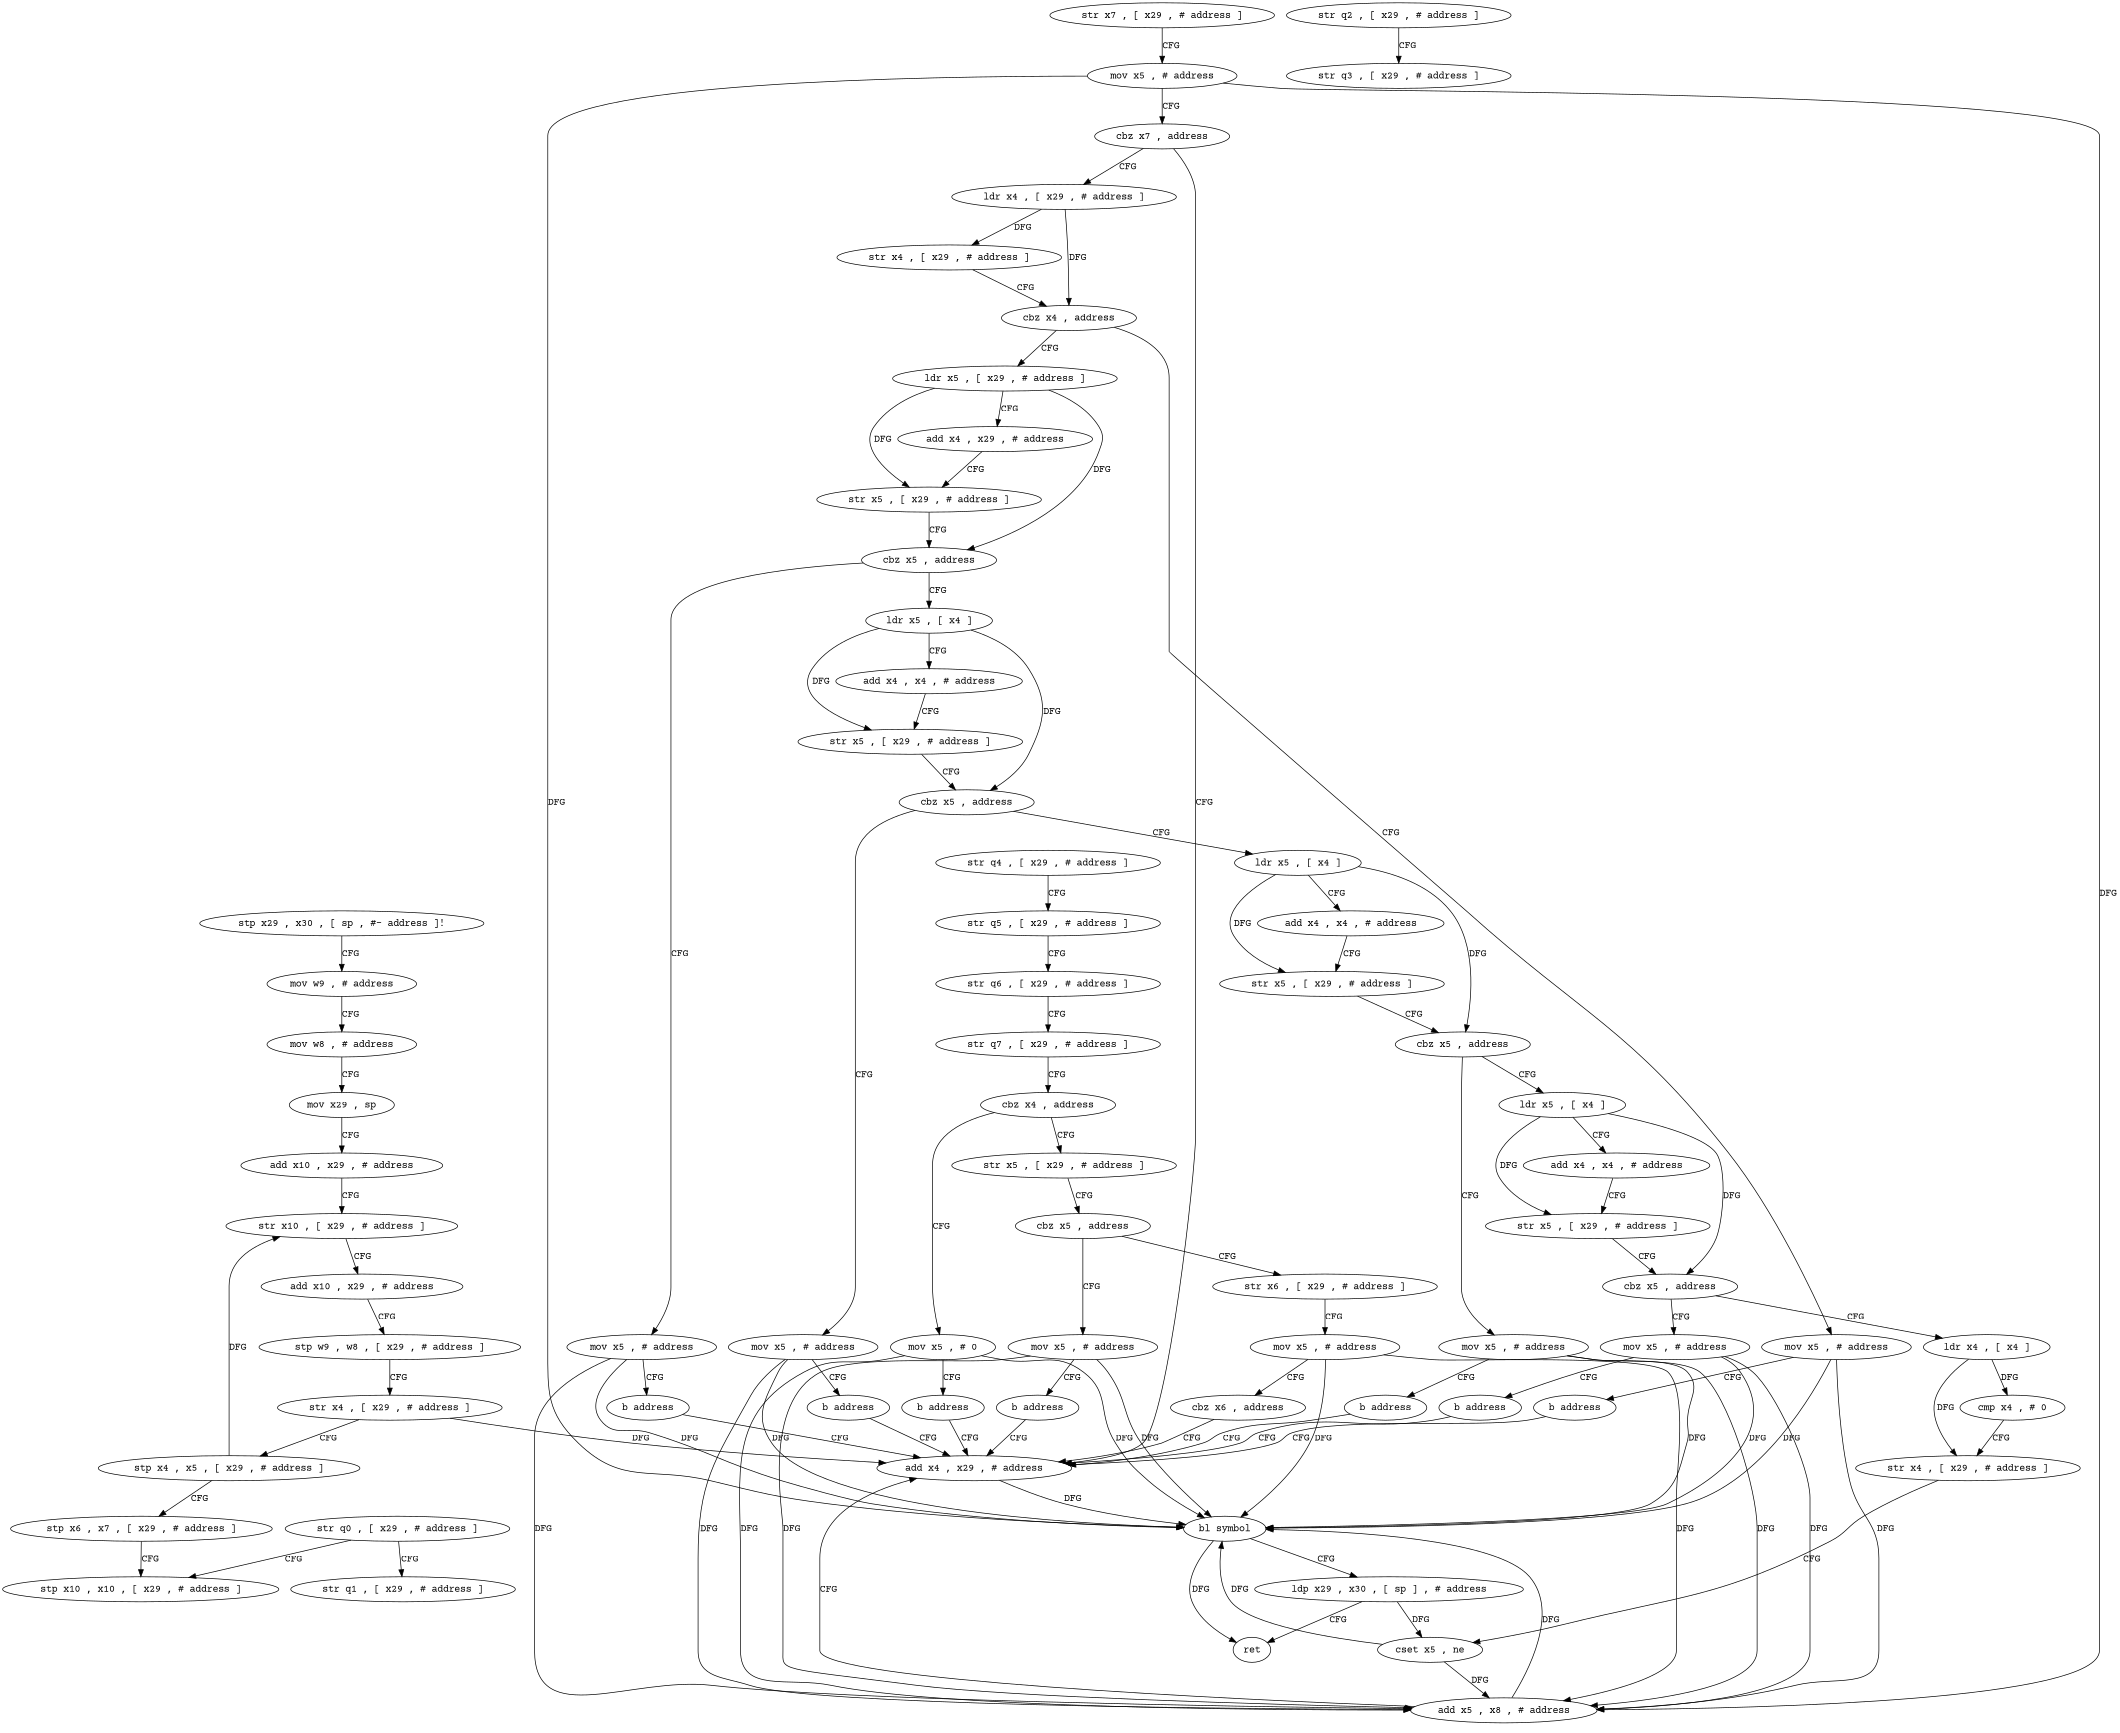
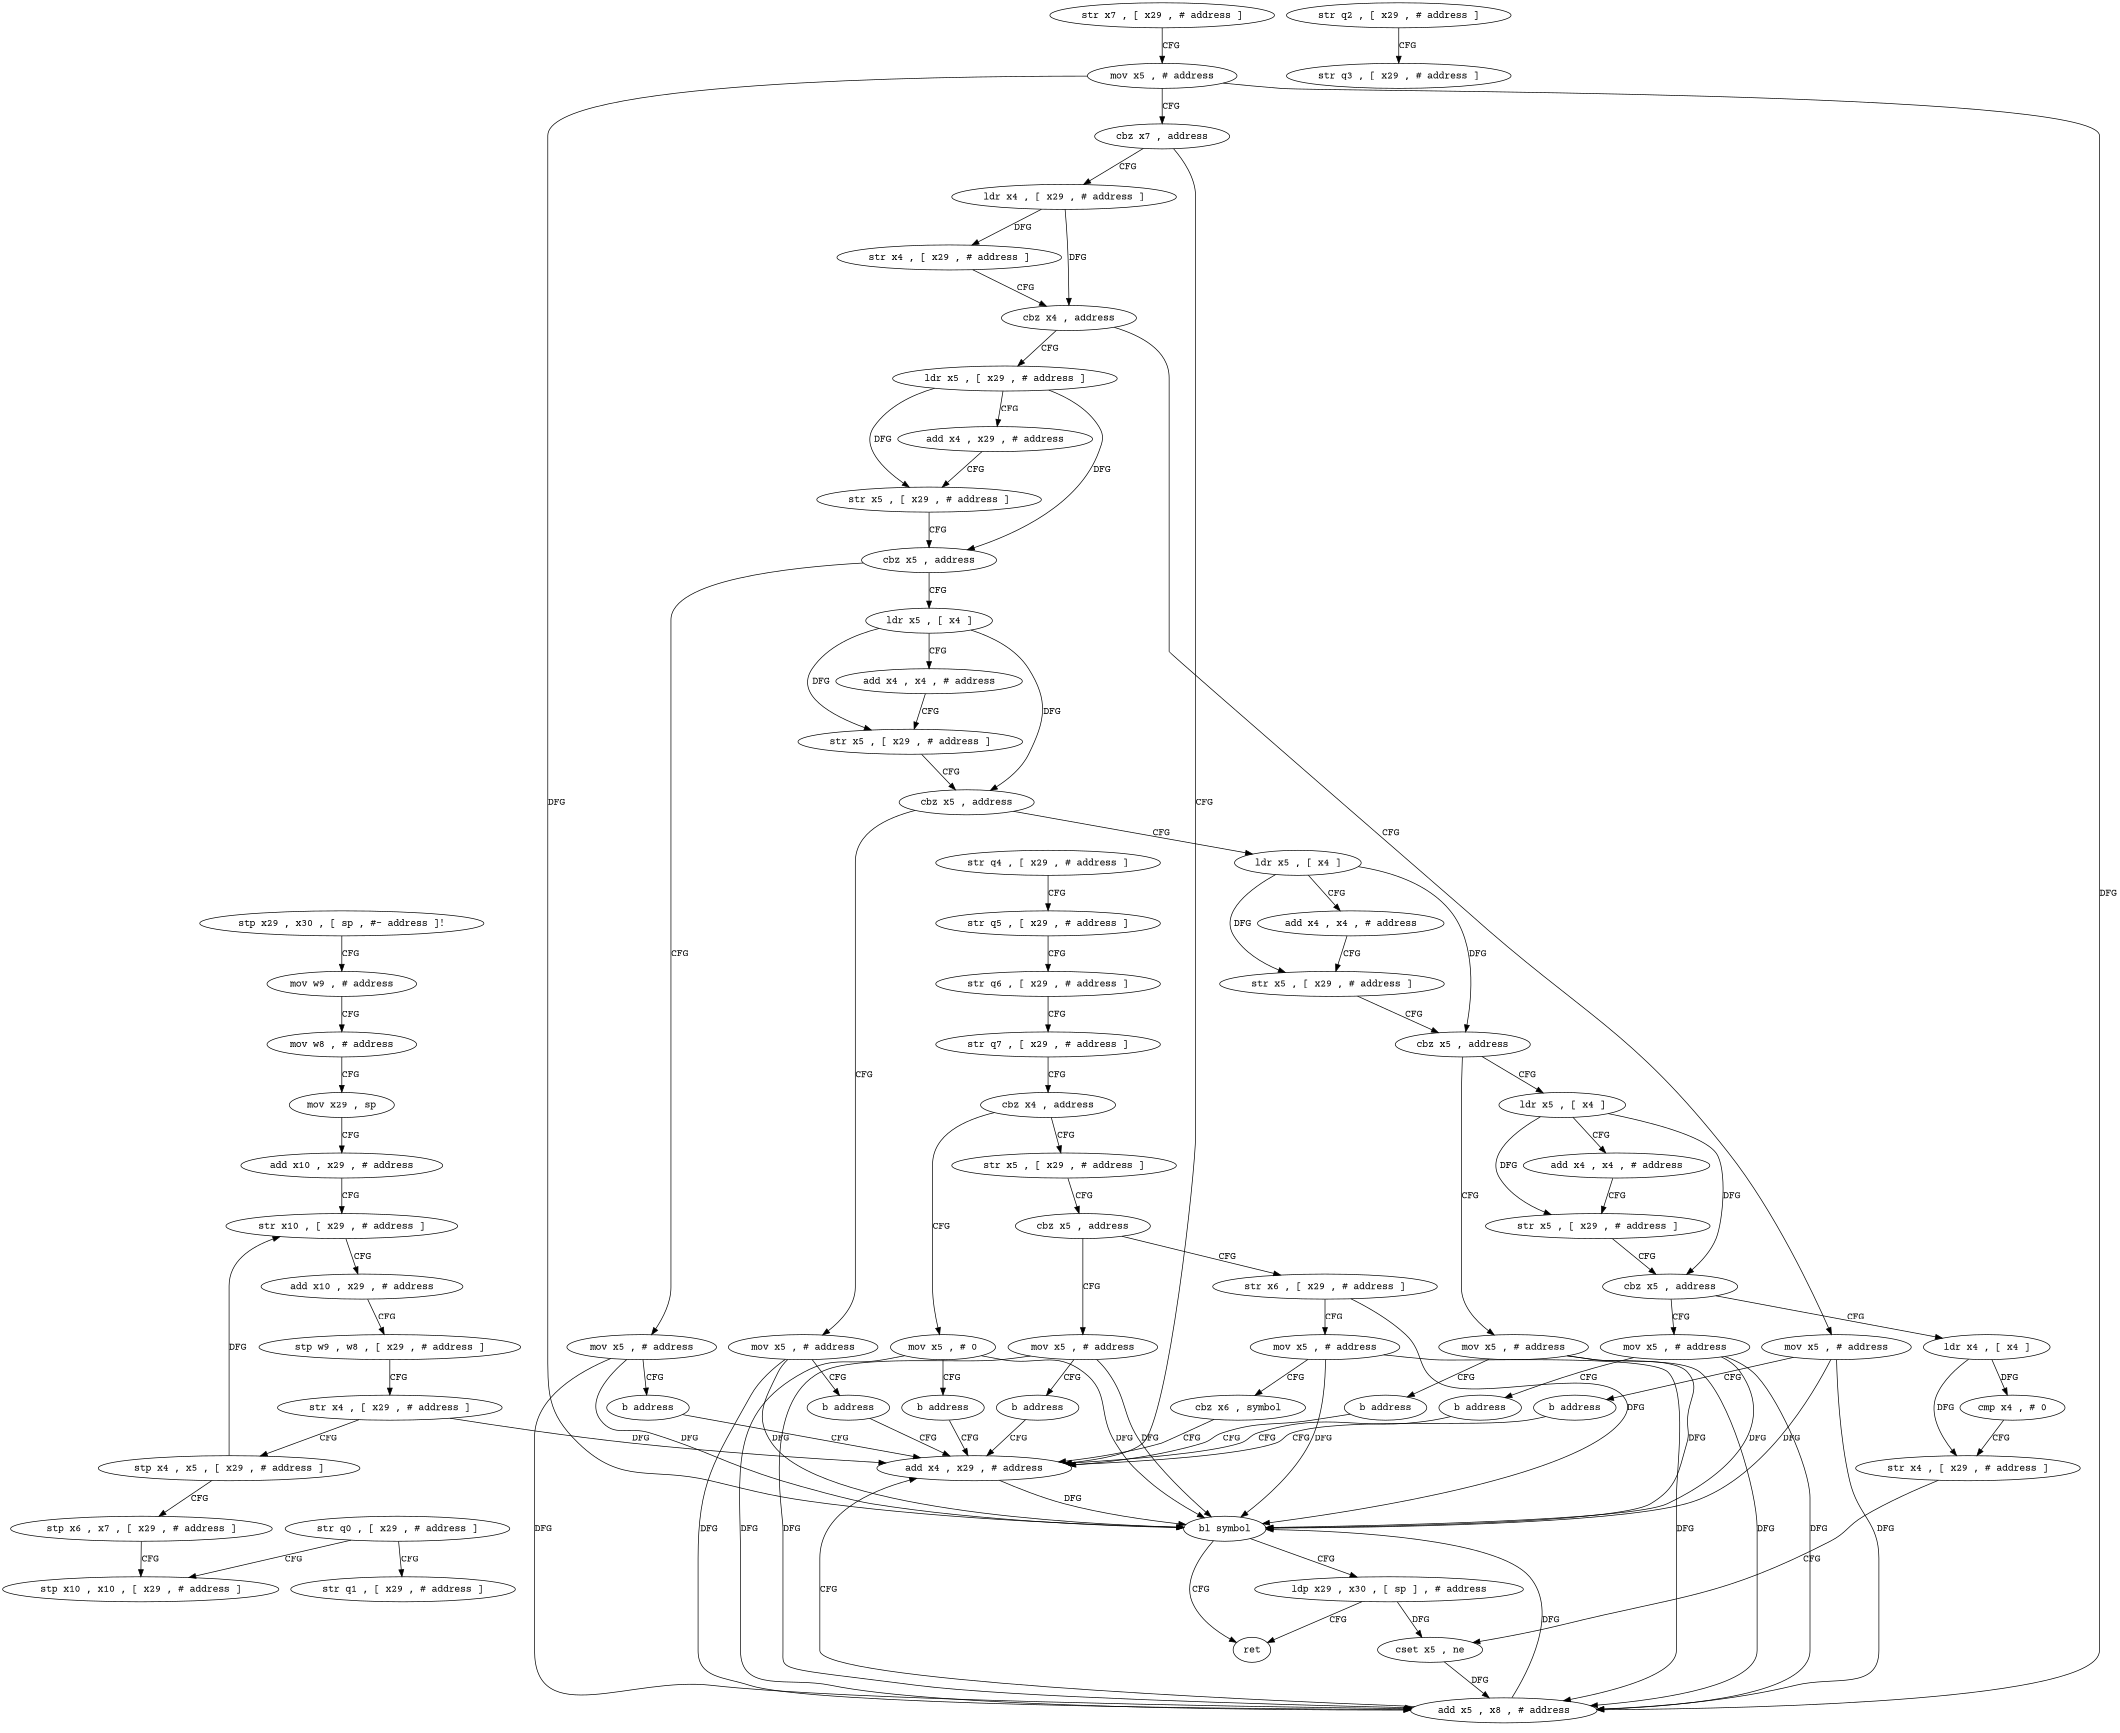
(1238, 1408) -> (1238, 1408)
(1201, 1589) -> (1201, 1589)
(1277, 1625) -> (1610, 1430)
